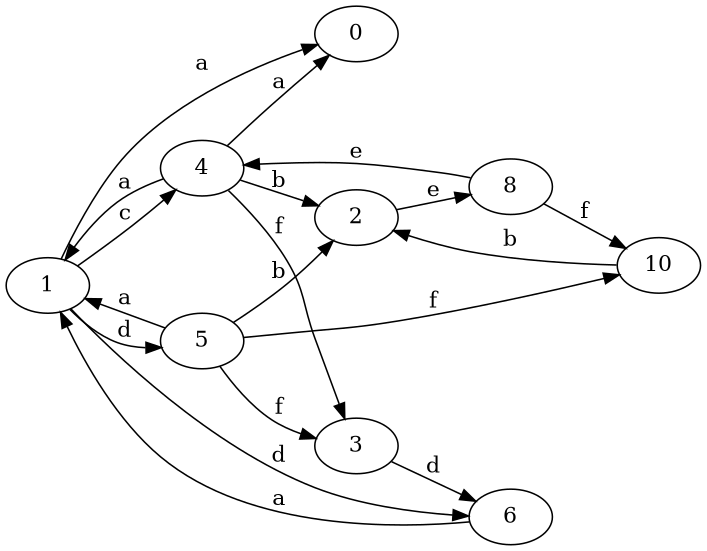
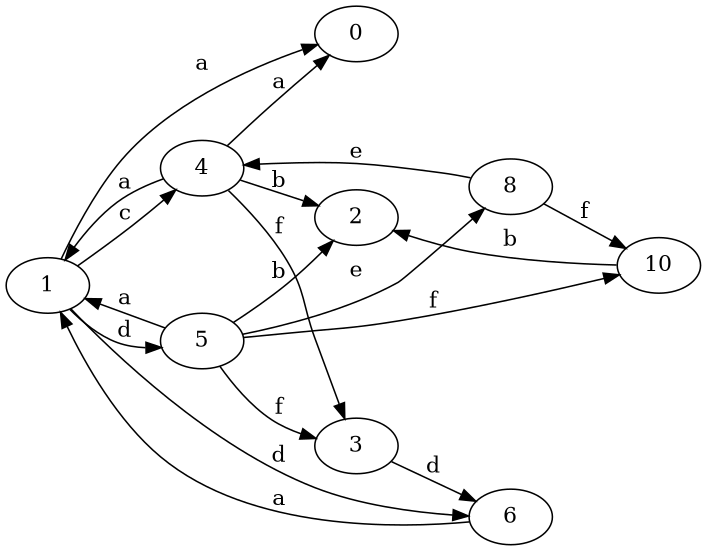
(426, 204) -> (368, 297)
